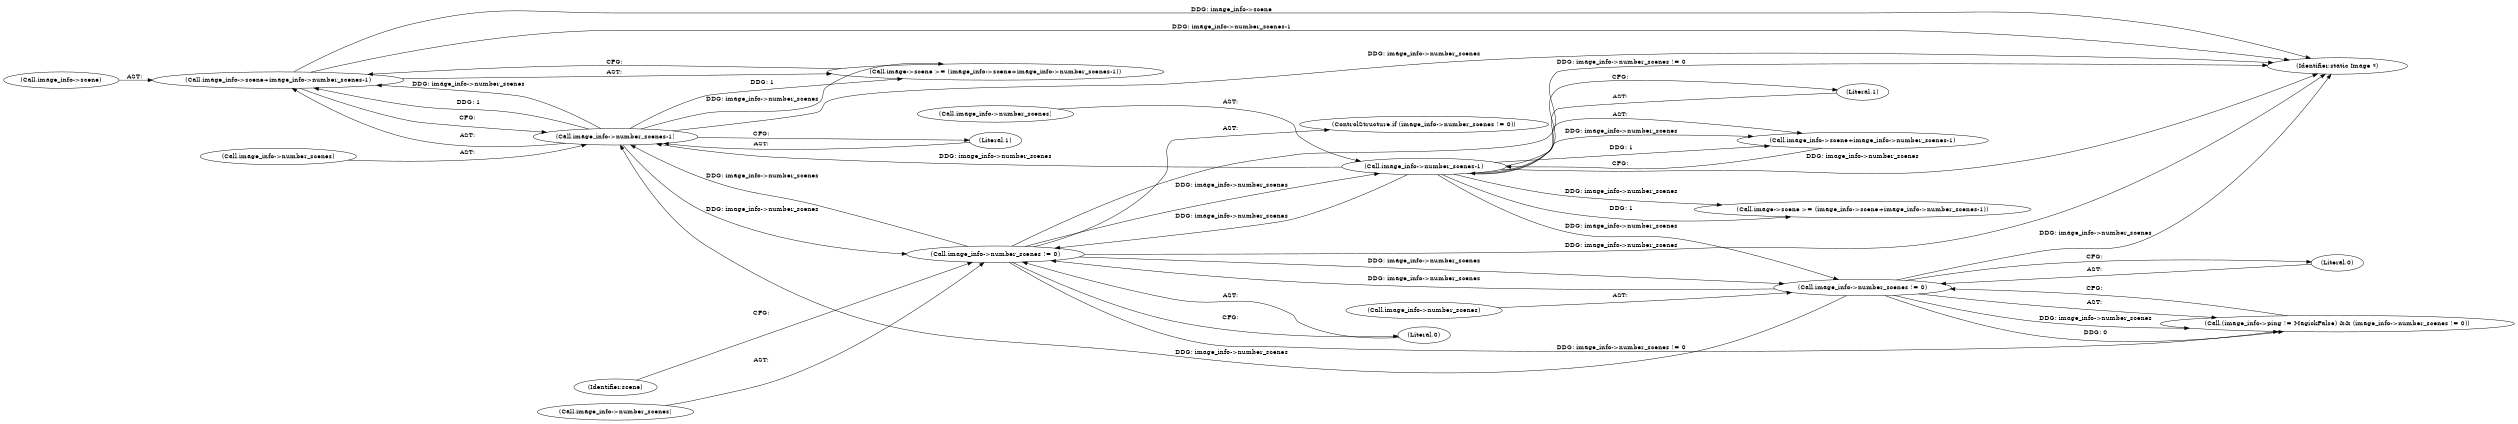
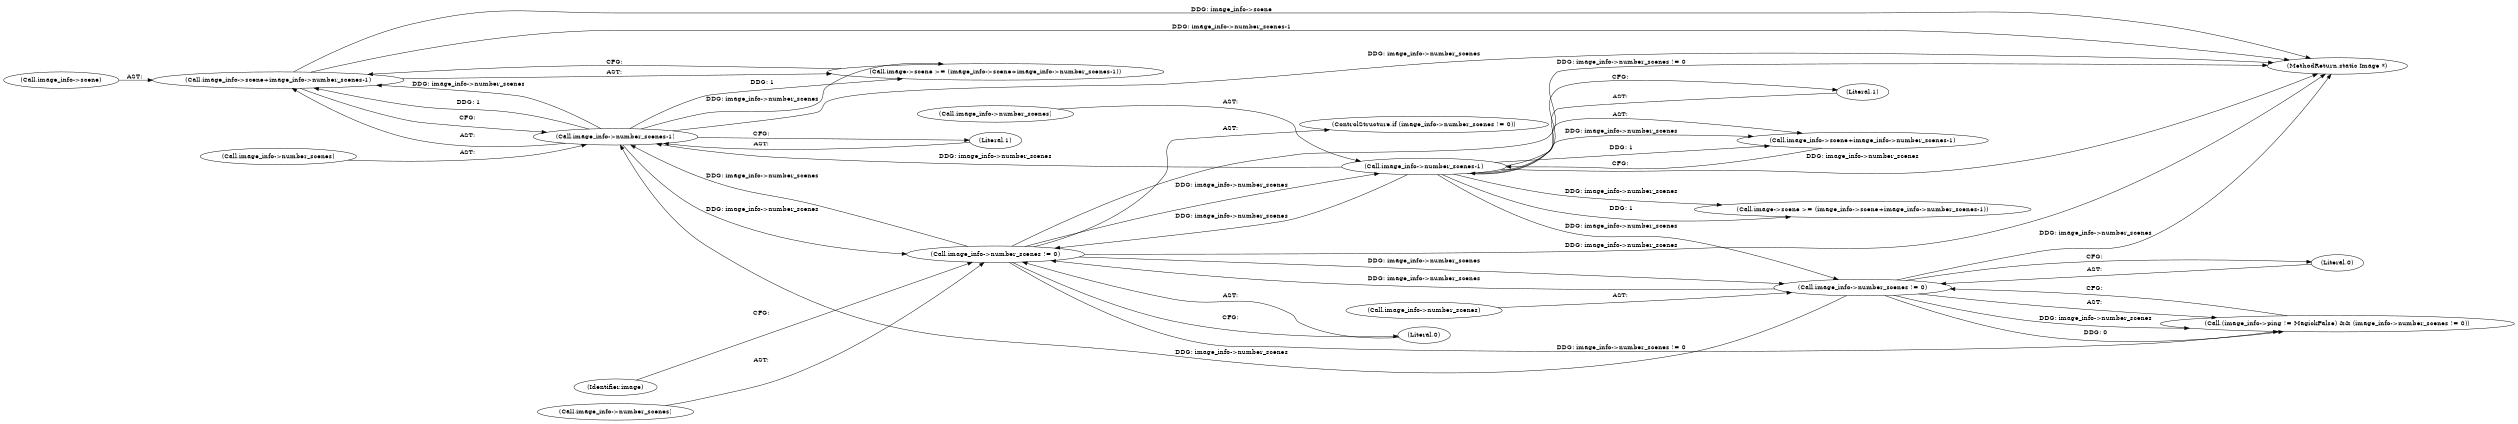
(2337, 66) -> (2337, 66)
(616, 387) -> (616, 387)
